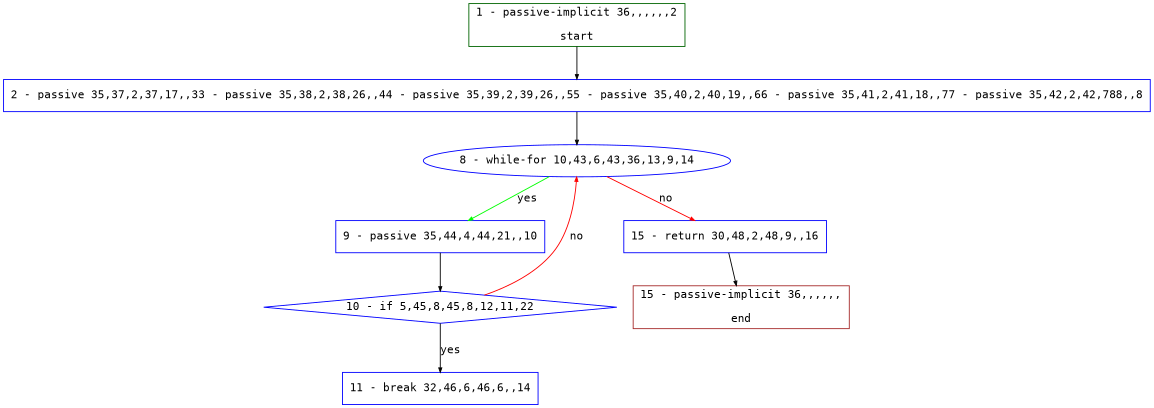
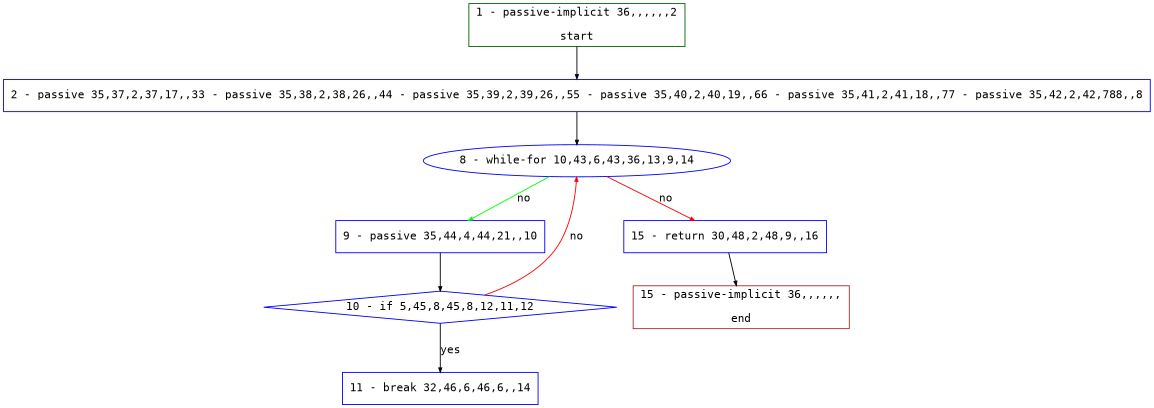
(527, 199) -> (524, 199)
(440, 307) -> (440, 307)
